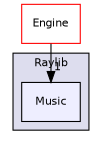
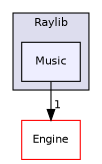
(51, 60) -> (51, 97)
